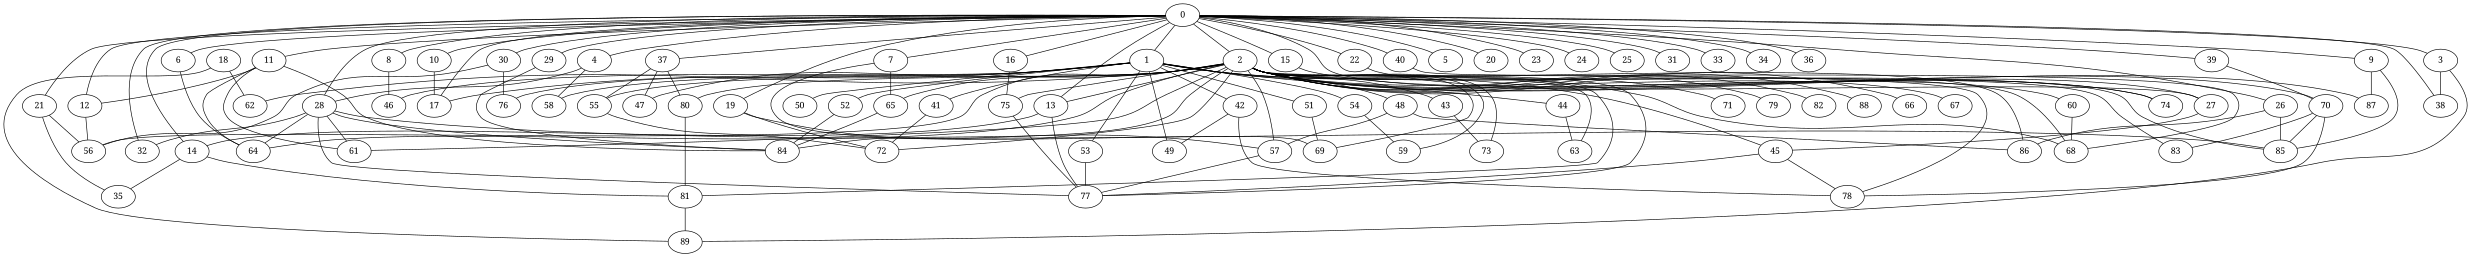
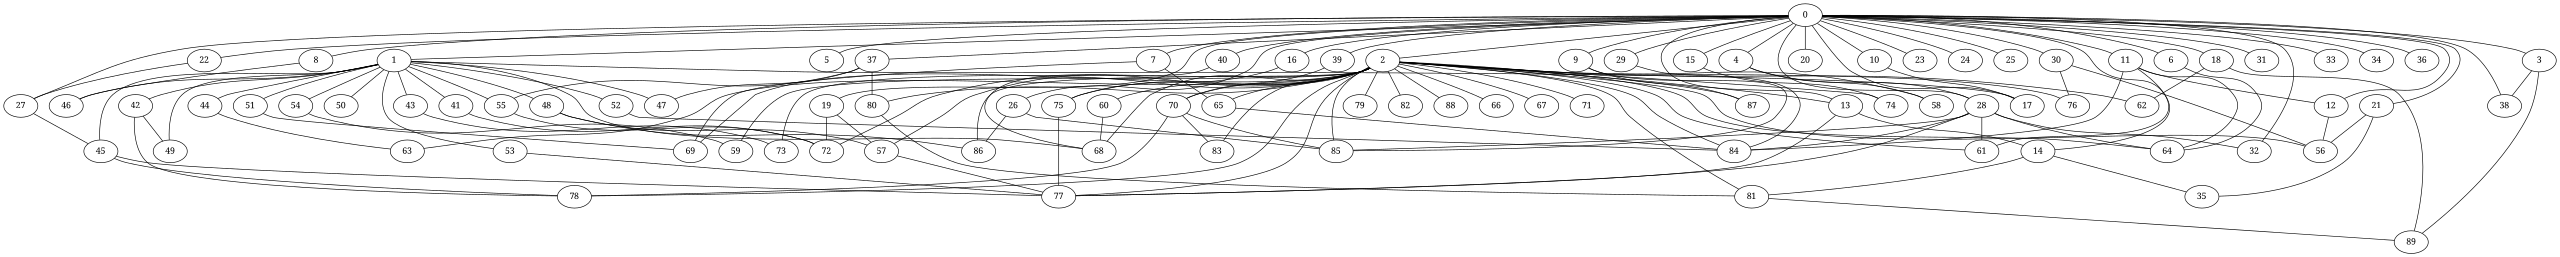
none -> (2109, 36)
